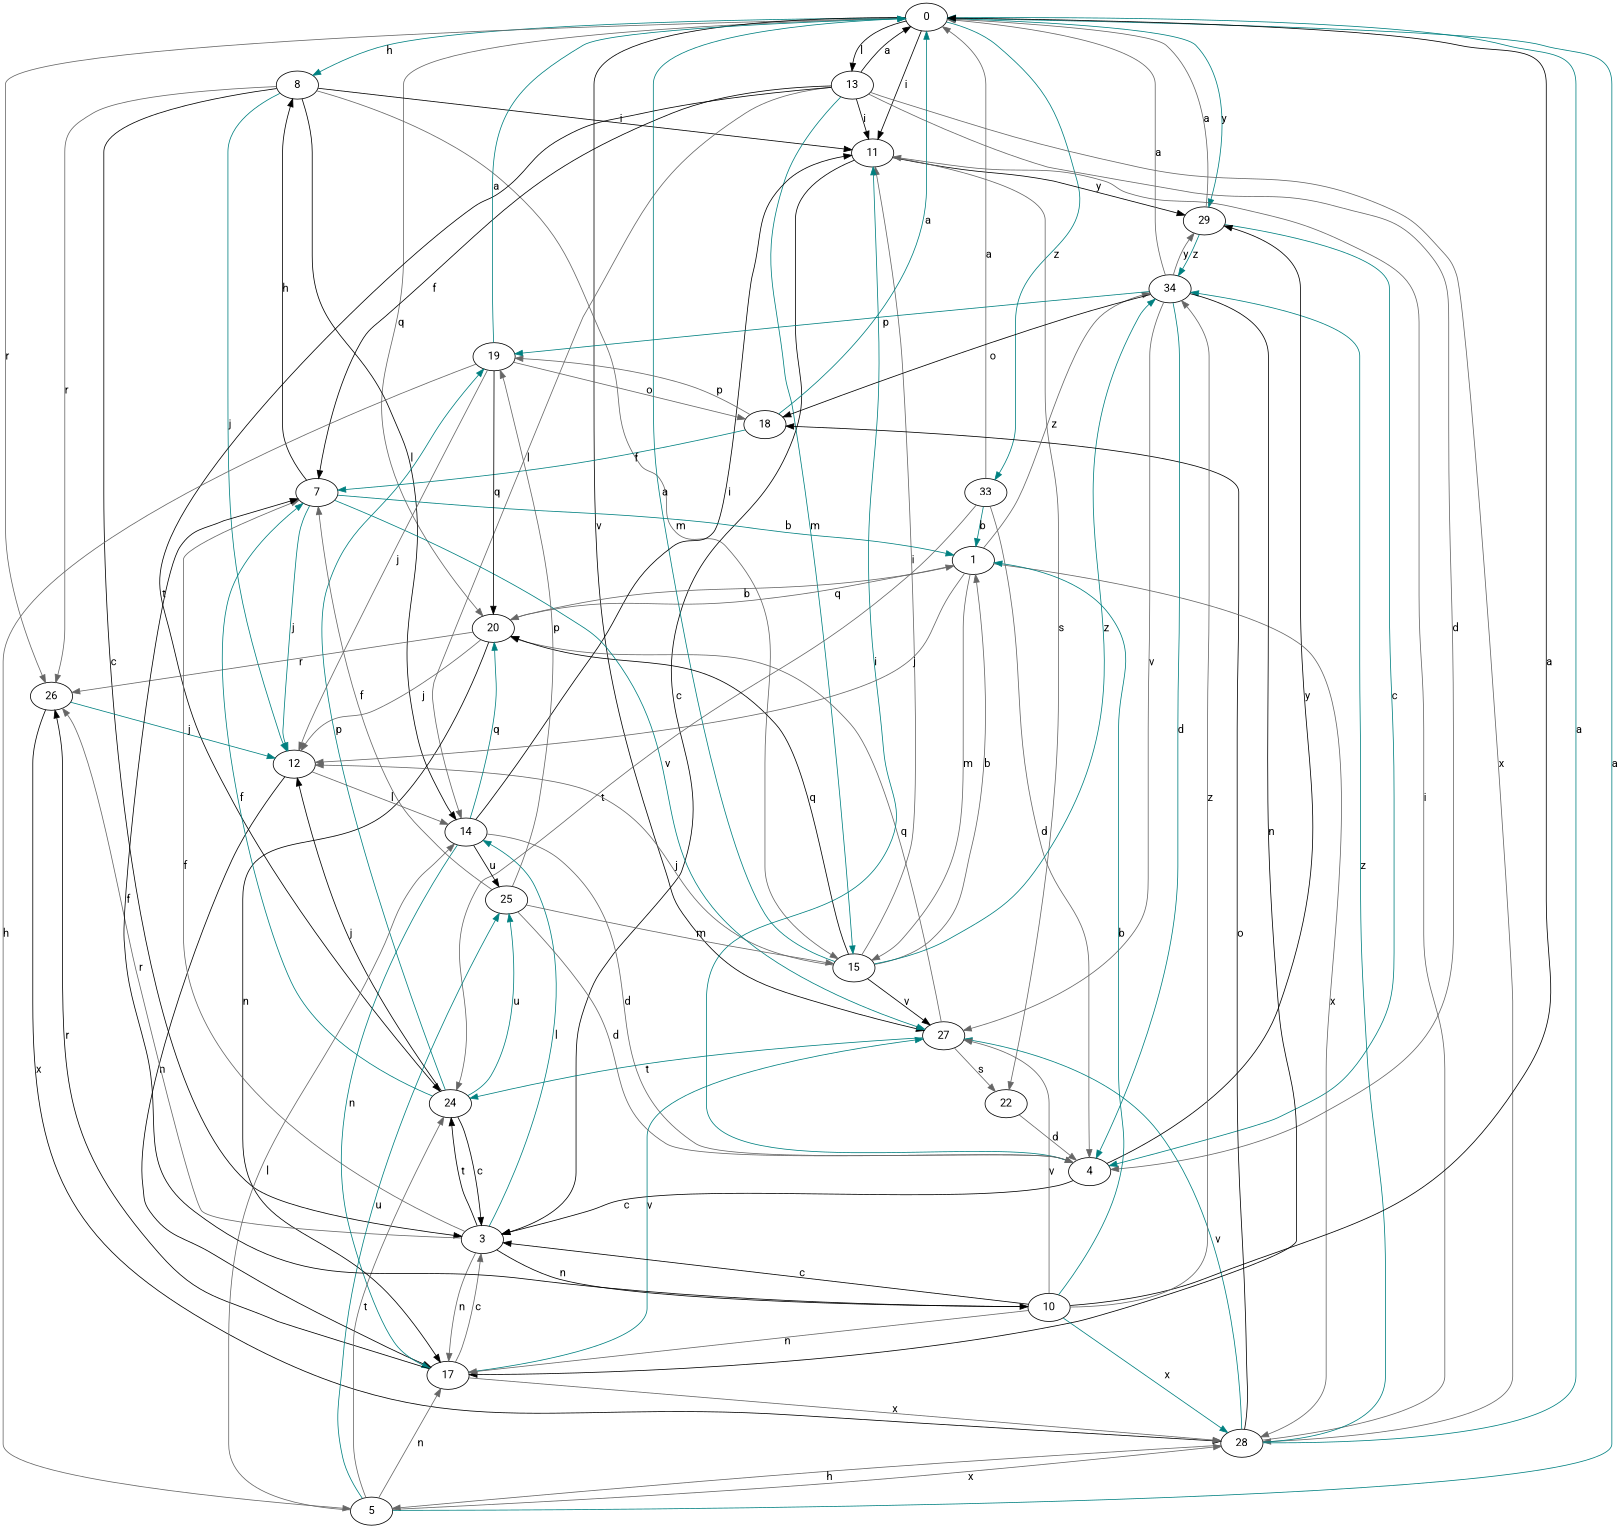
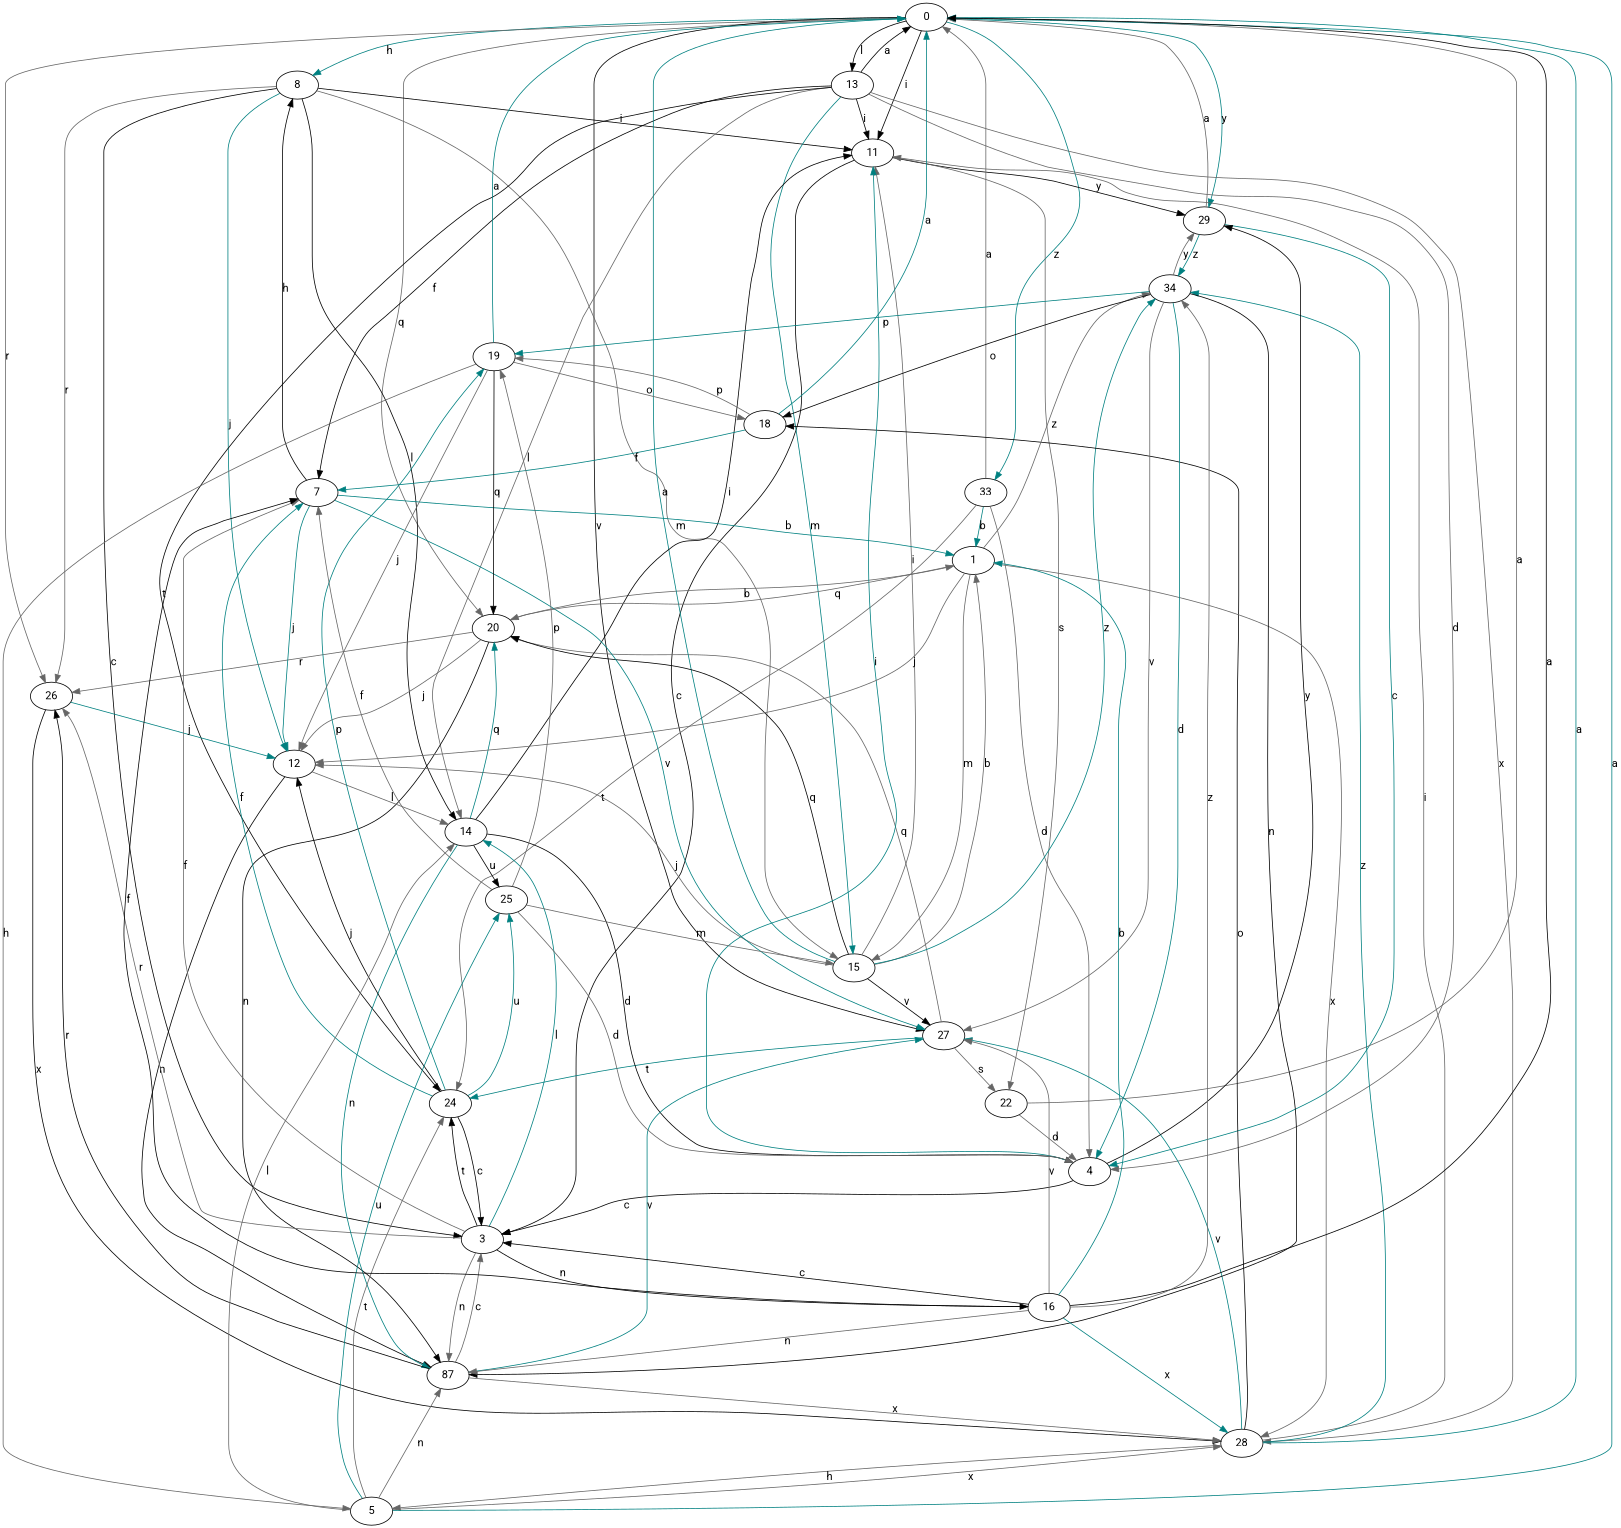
(1150, 72) -> (1517, 486)
(683, 1133) -> (683, 1133)
(1049, 1307) -> (1049, 1307)
(448, 1375) -> (448, 1375)
